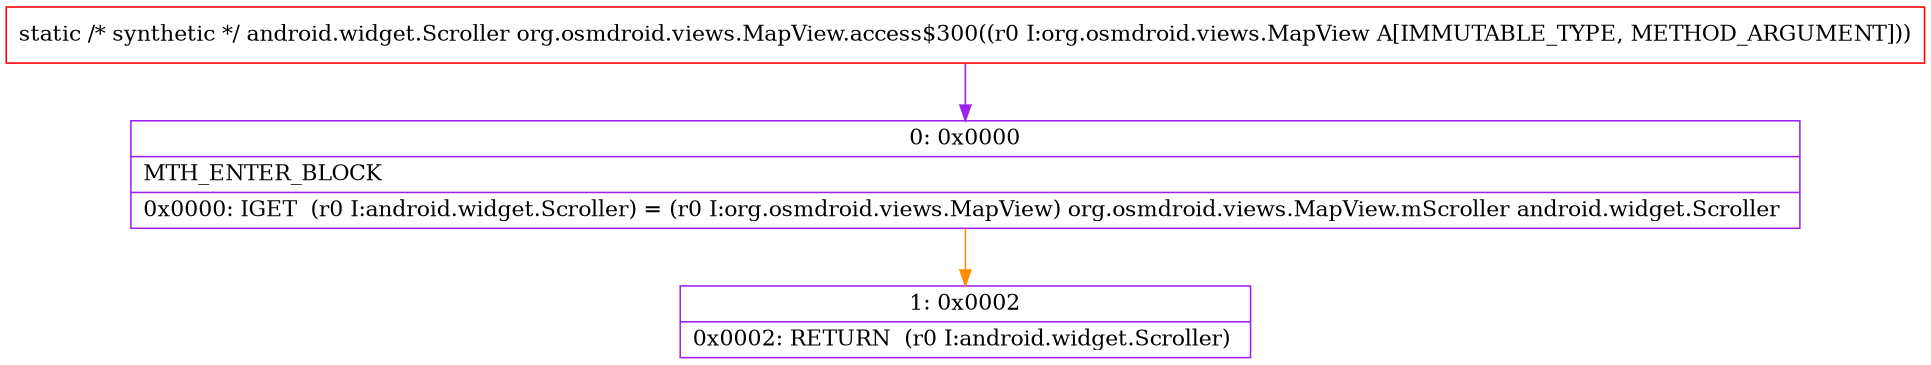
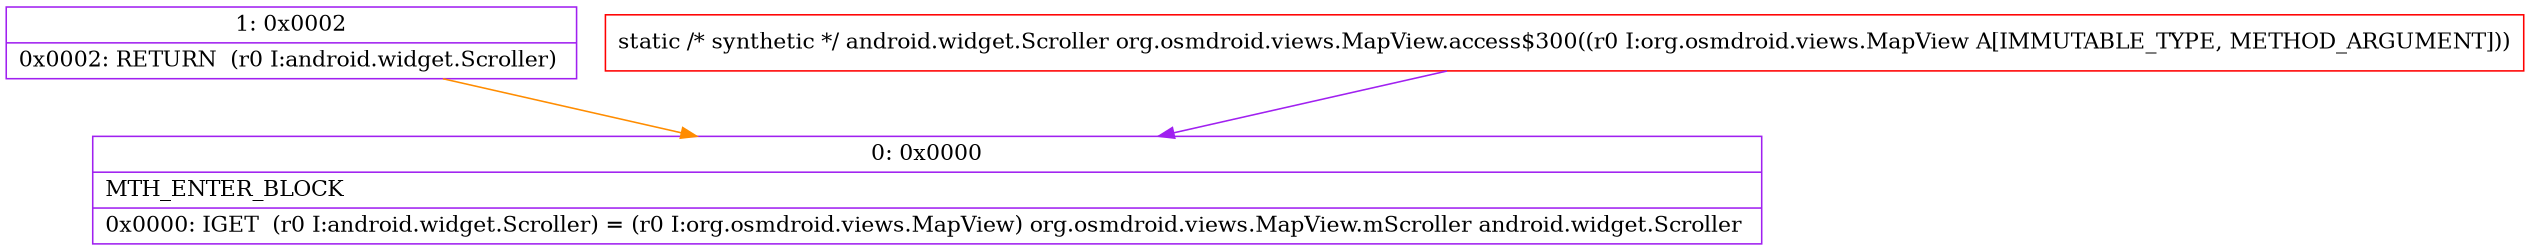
(965, 249) -> (562, 106)
